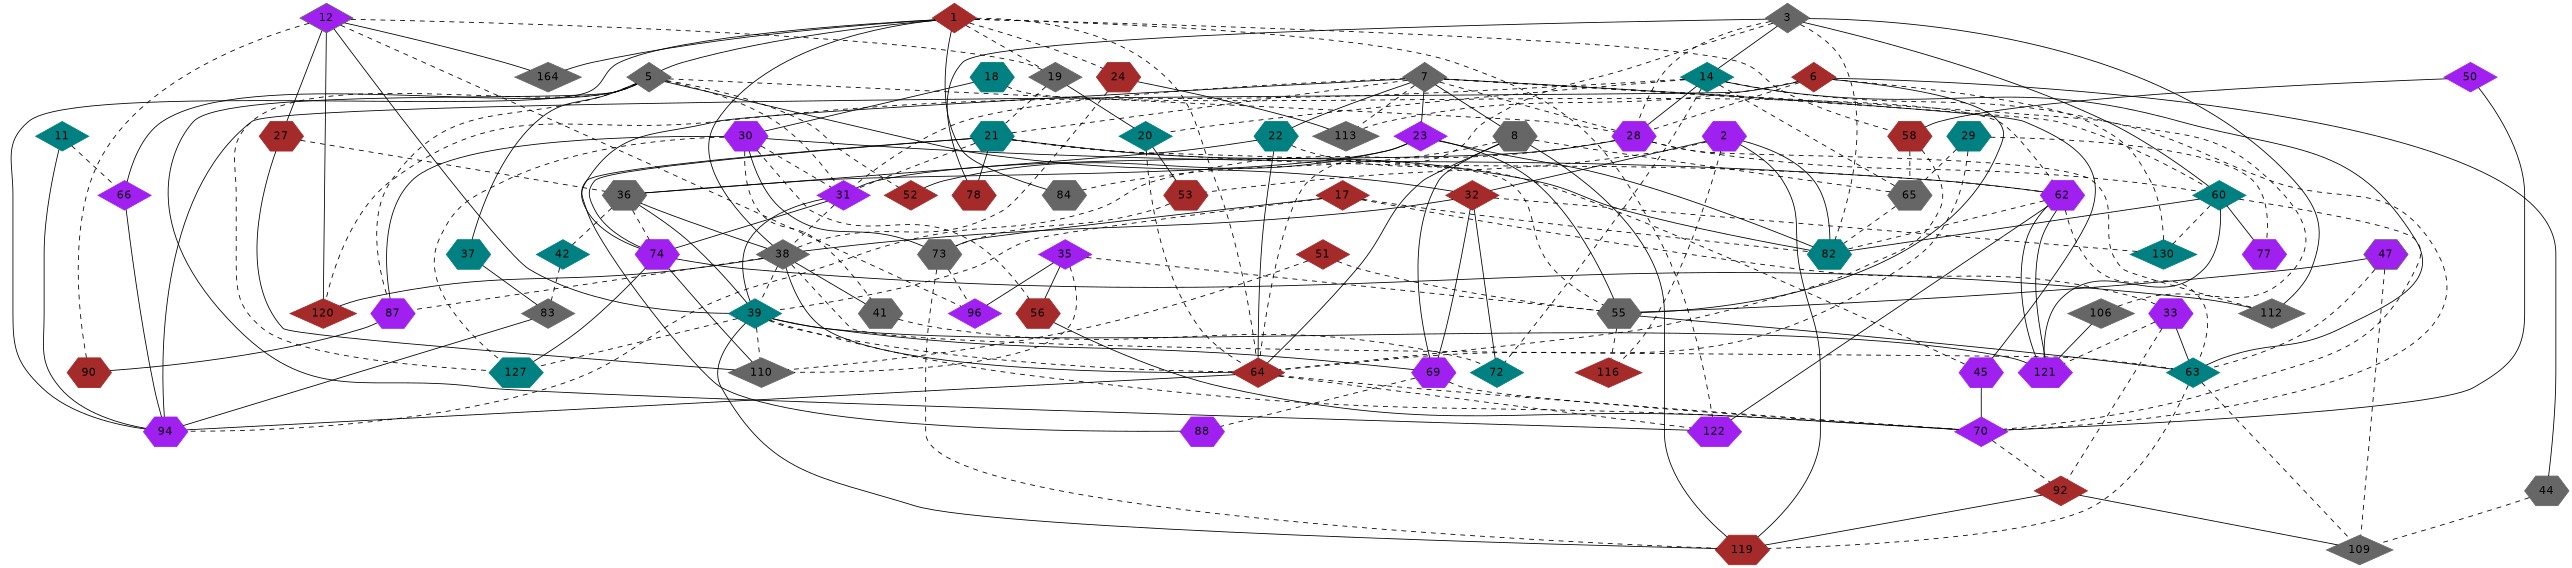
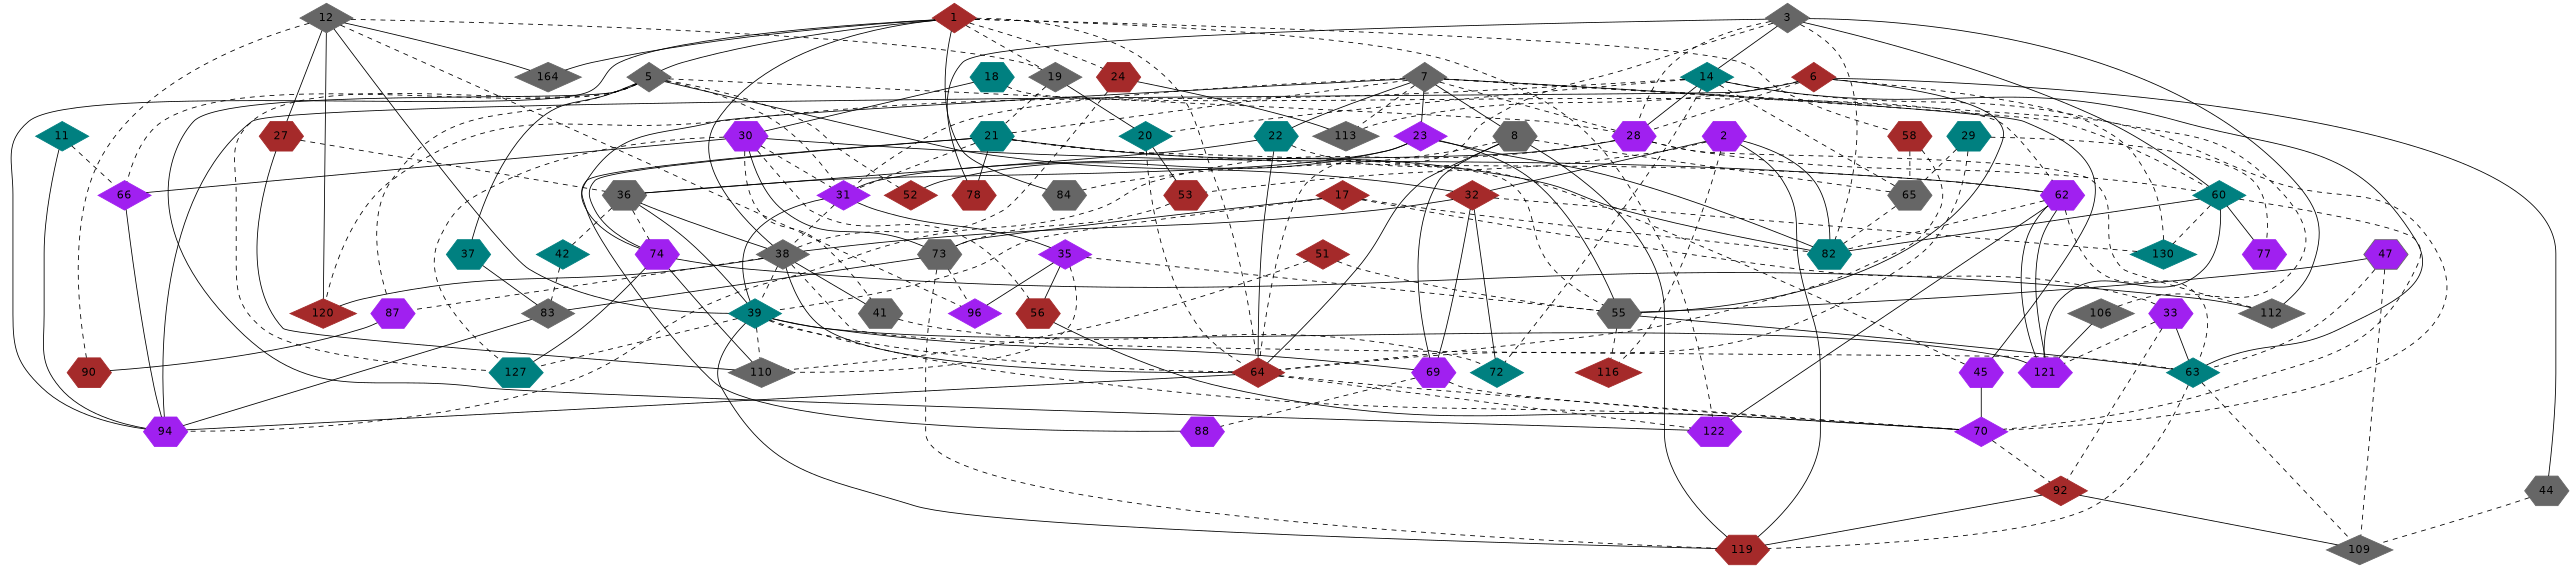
(326, 18) -> (326, 18)
(2470, 77) -> none
(308, 94) -> (308, 94)
(503, 149) -> (421, 167)
(744, 227) -> (944, 224)
none -> (718, 288)
